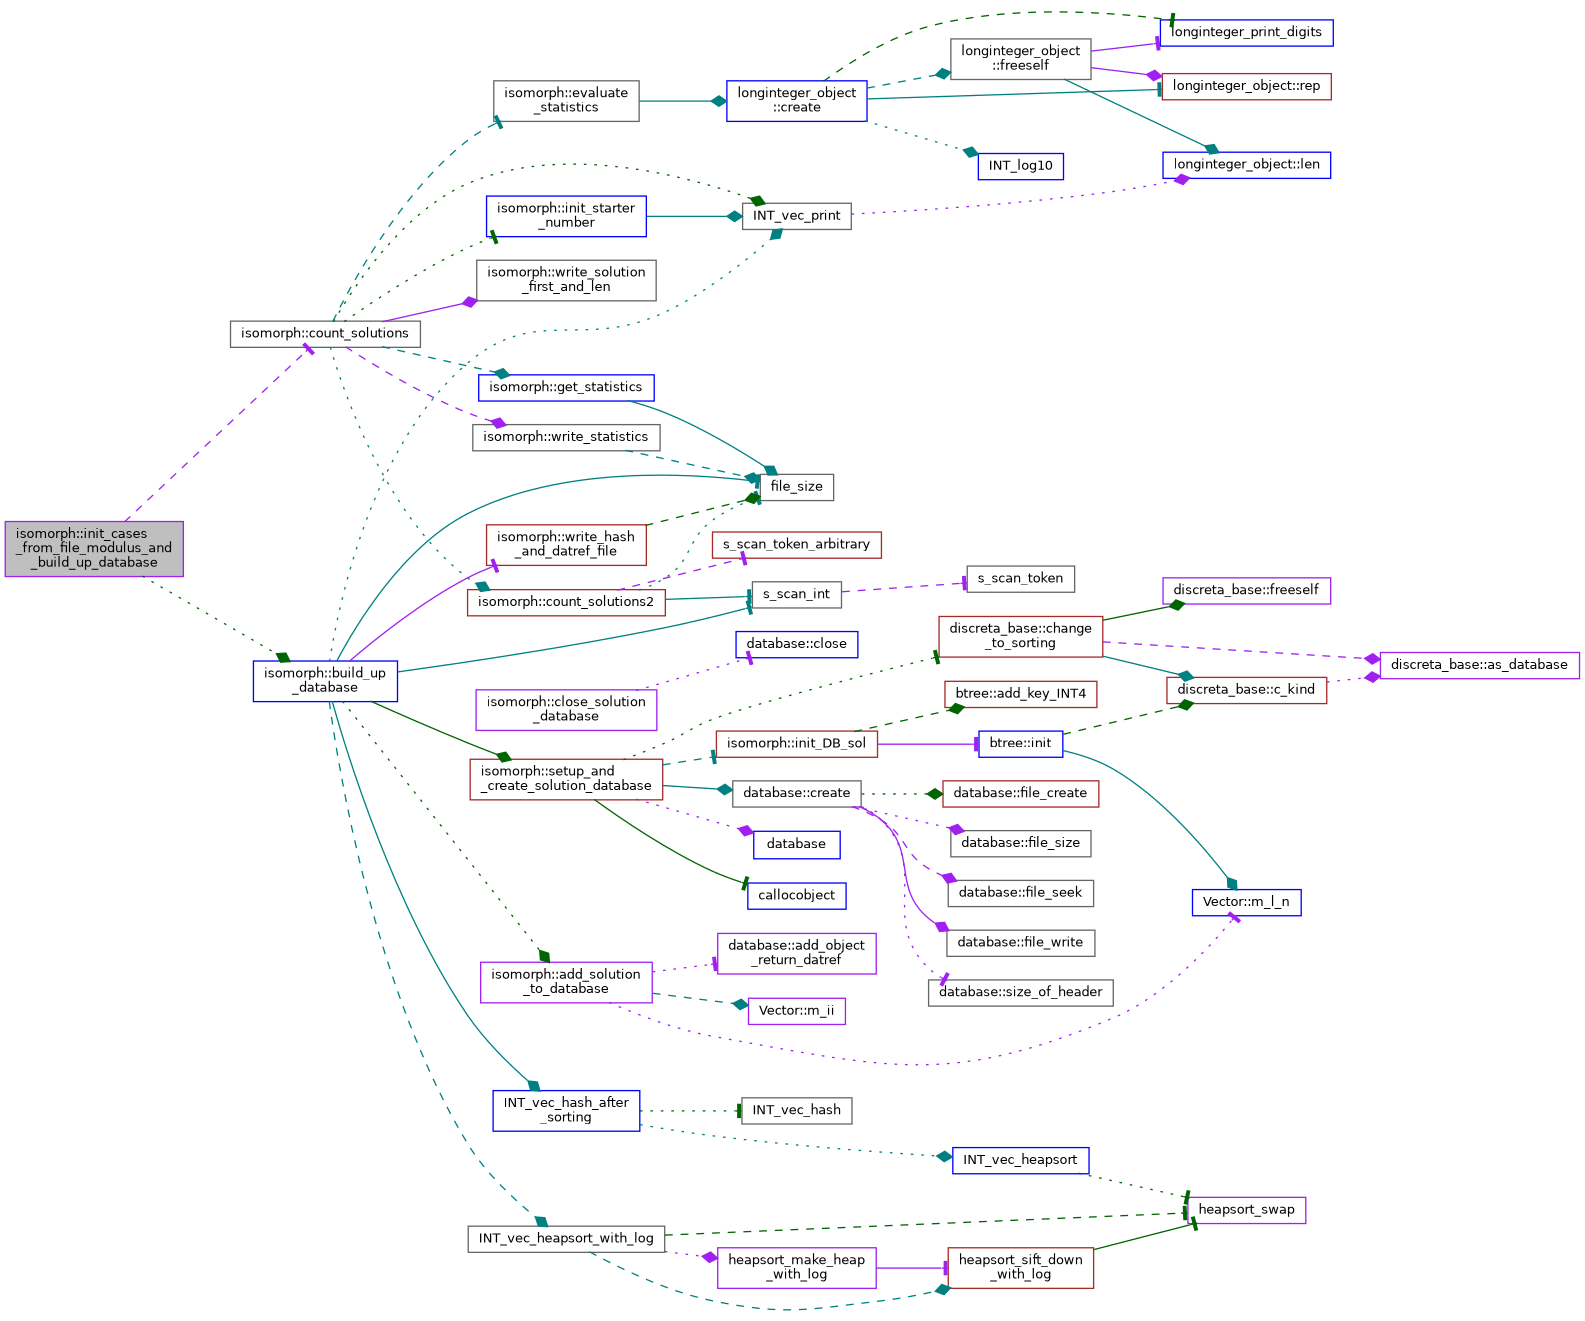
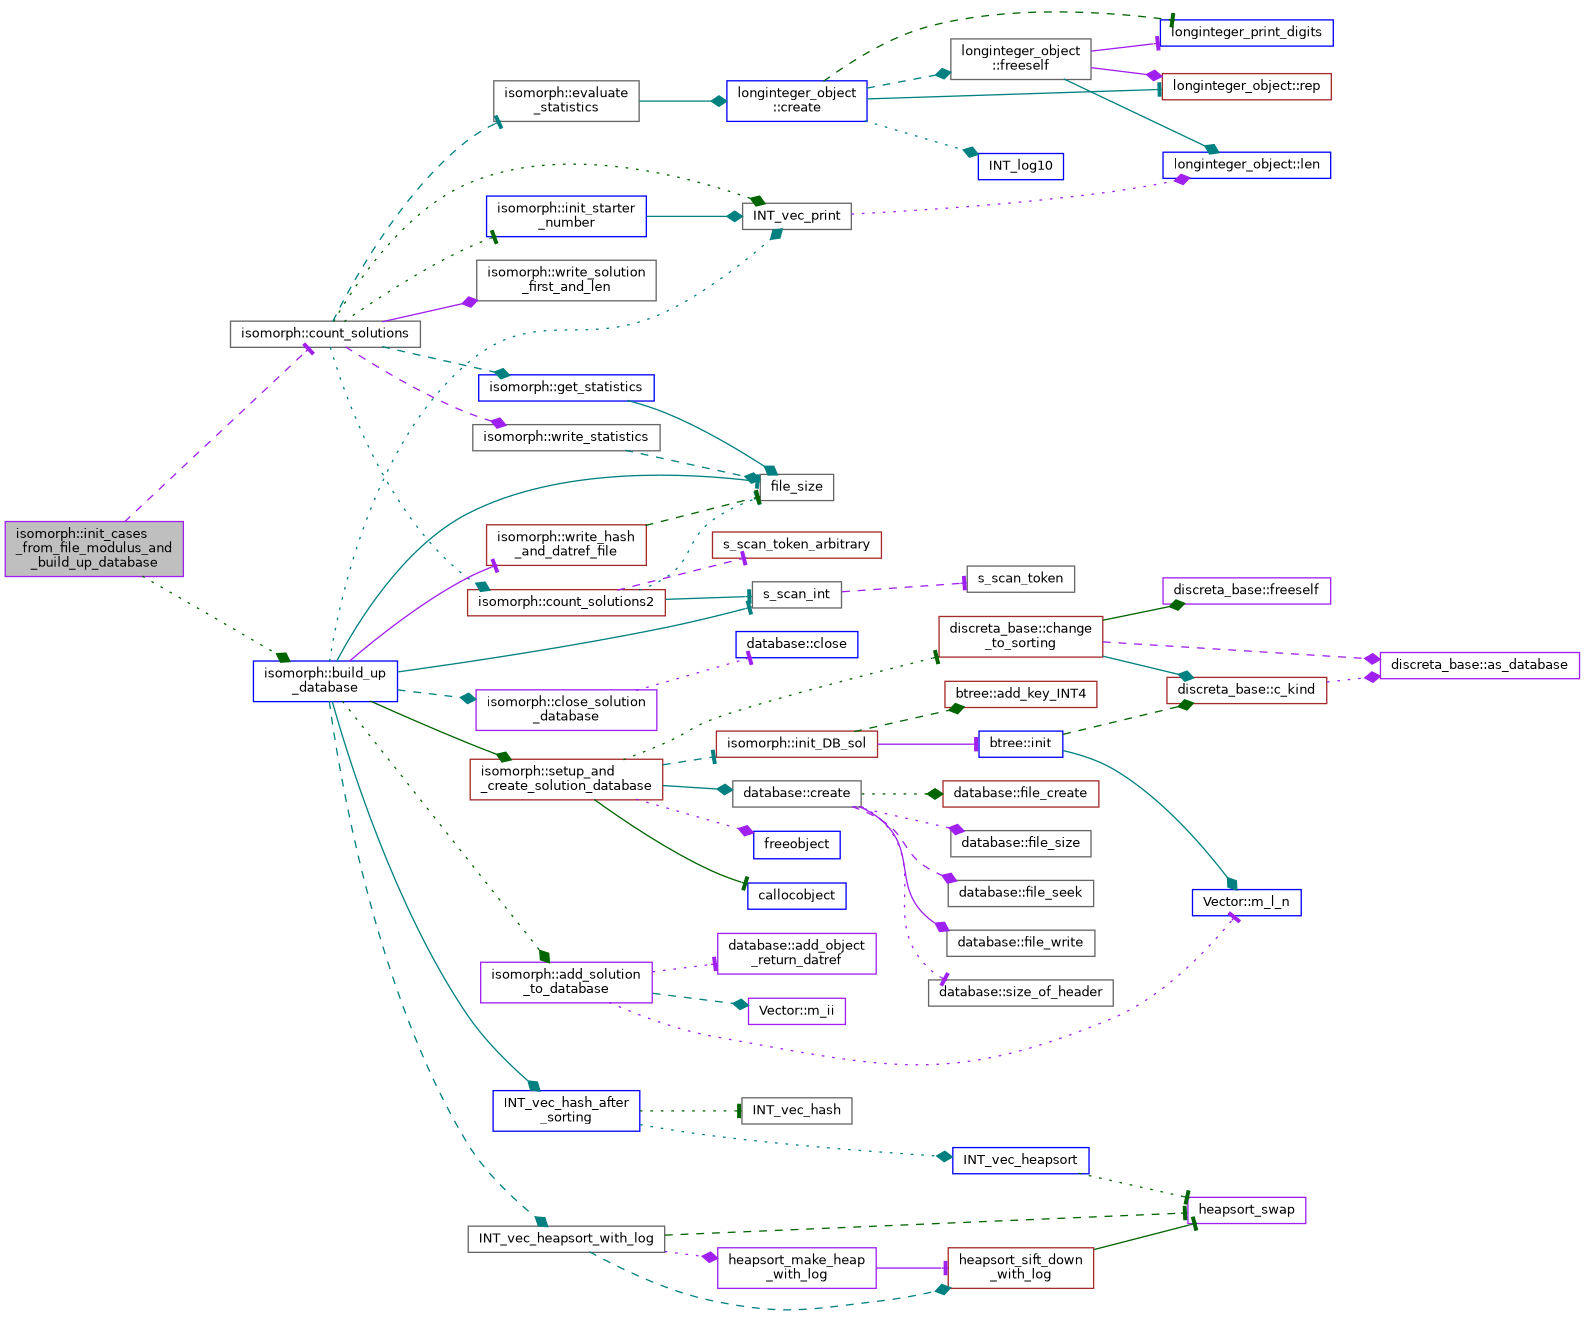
(695, 513) -> (695, 513)
none -> (429, 694)
(797, 845) -> (797, 845)
